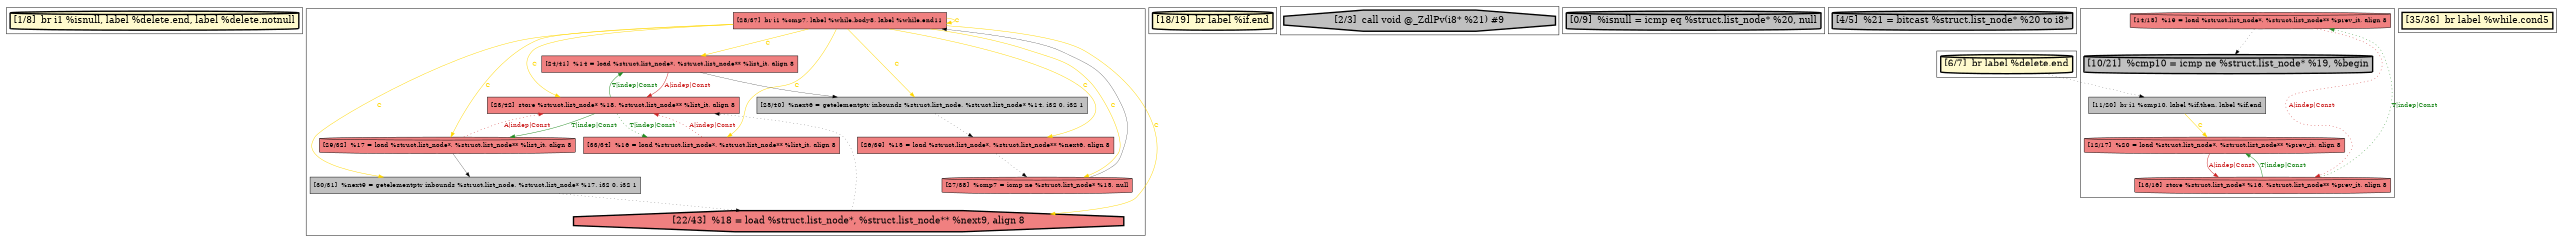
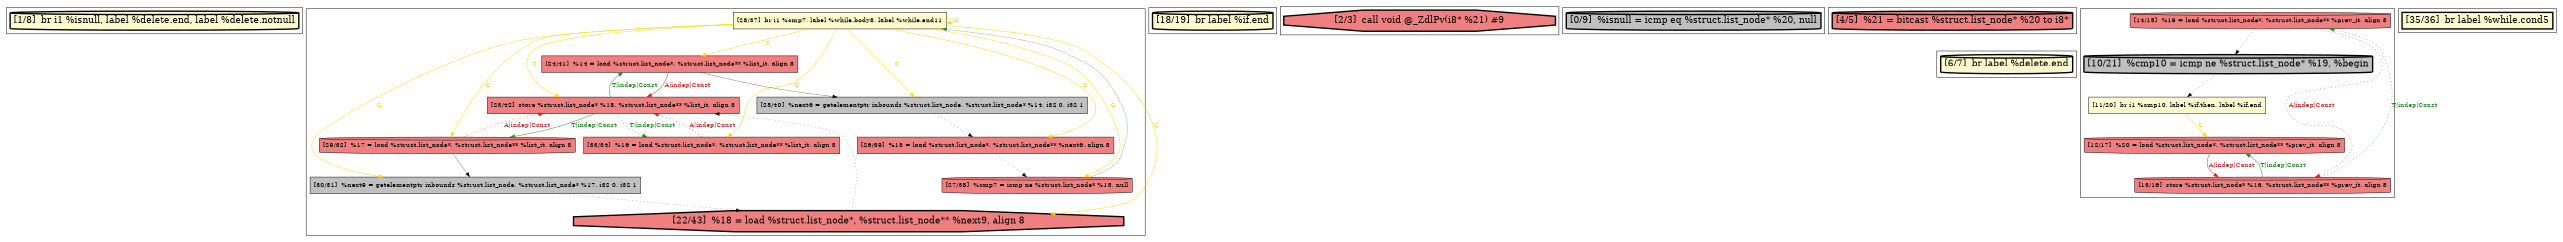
(840, 21) -> (840, 21)
(1420, 21) -> (1420, 21)
(1952, 21) -> (1952, 21)
(1087, 64) -> (1087, 64)
(2092, 85) -> (2204, 84)
(2177, 105) -> (2177, 105)
